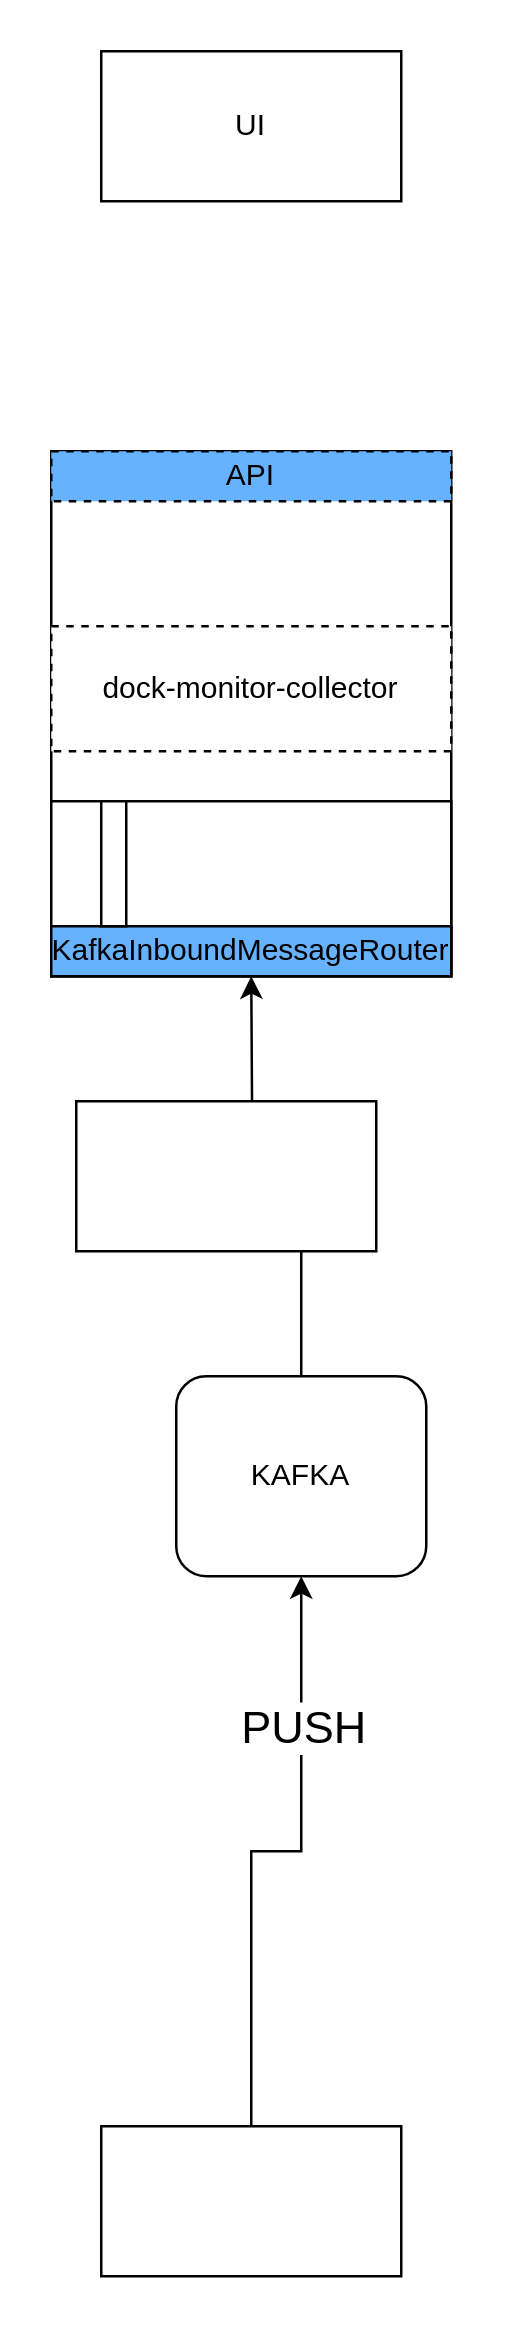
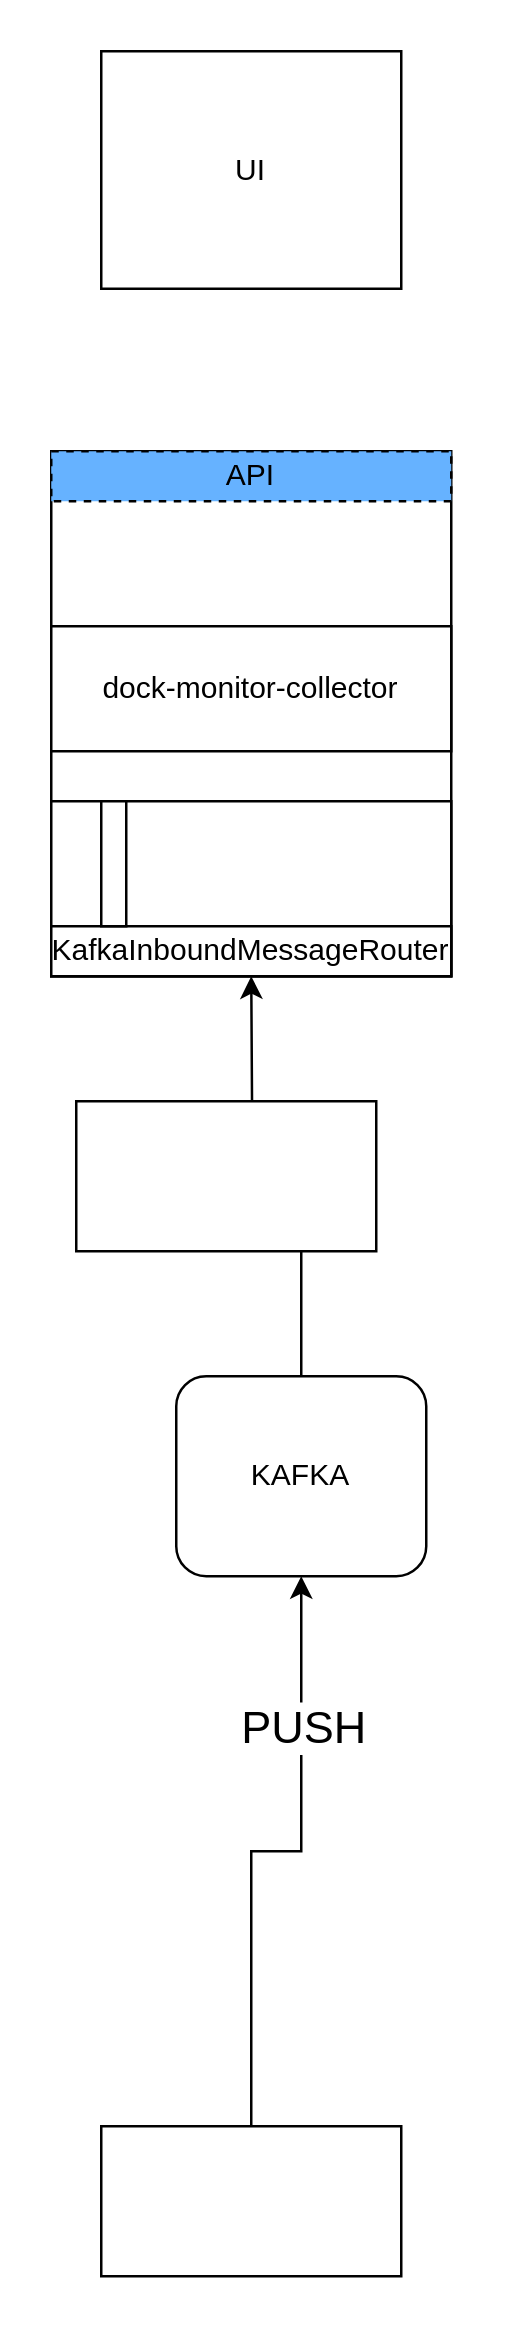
(251, 126) -> (251, 170)
(251, 689) -> (251, 689)
(251, 951) -> (251, 951)
